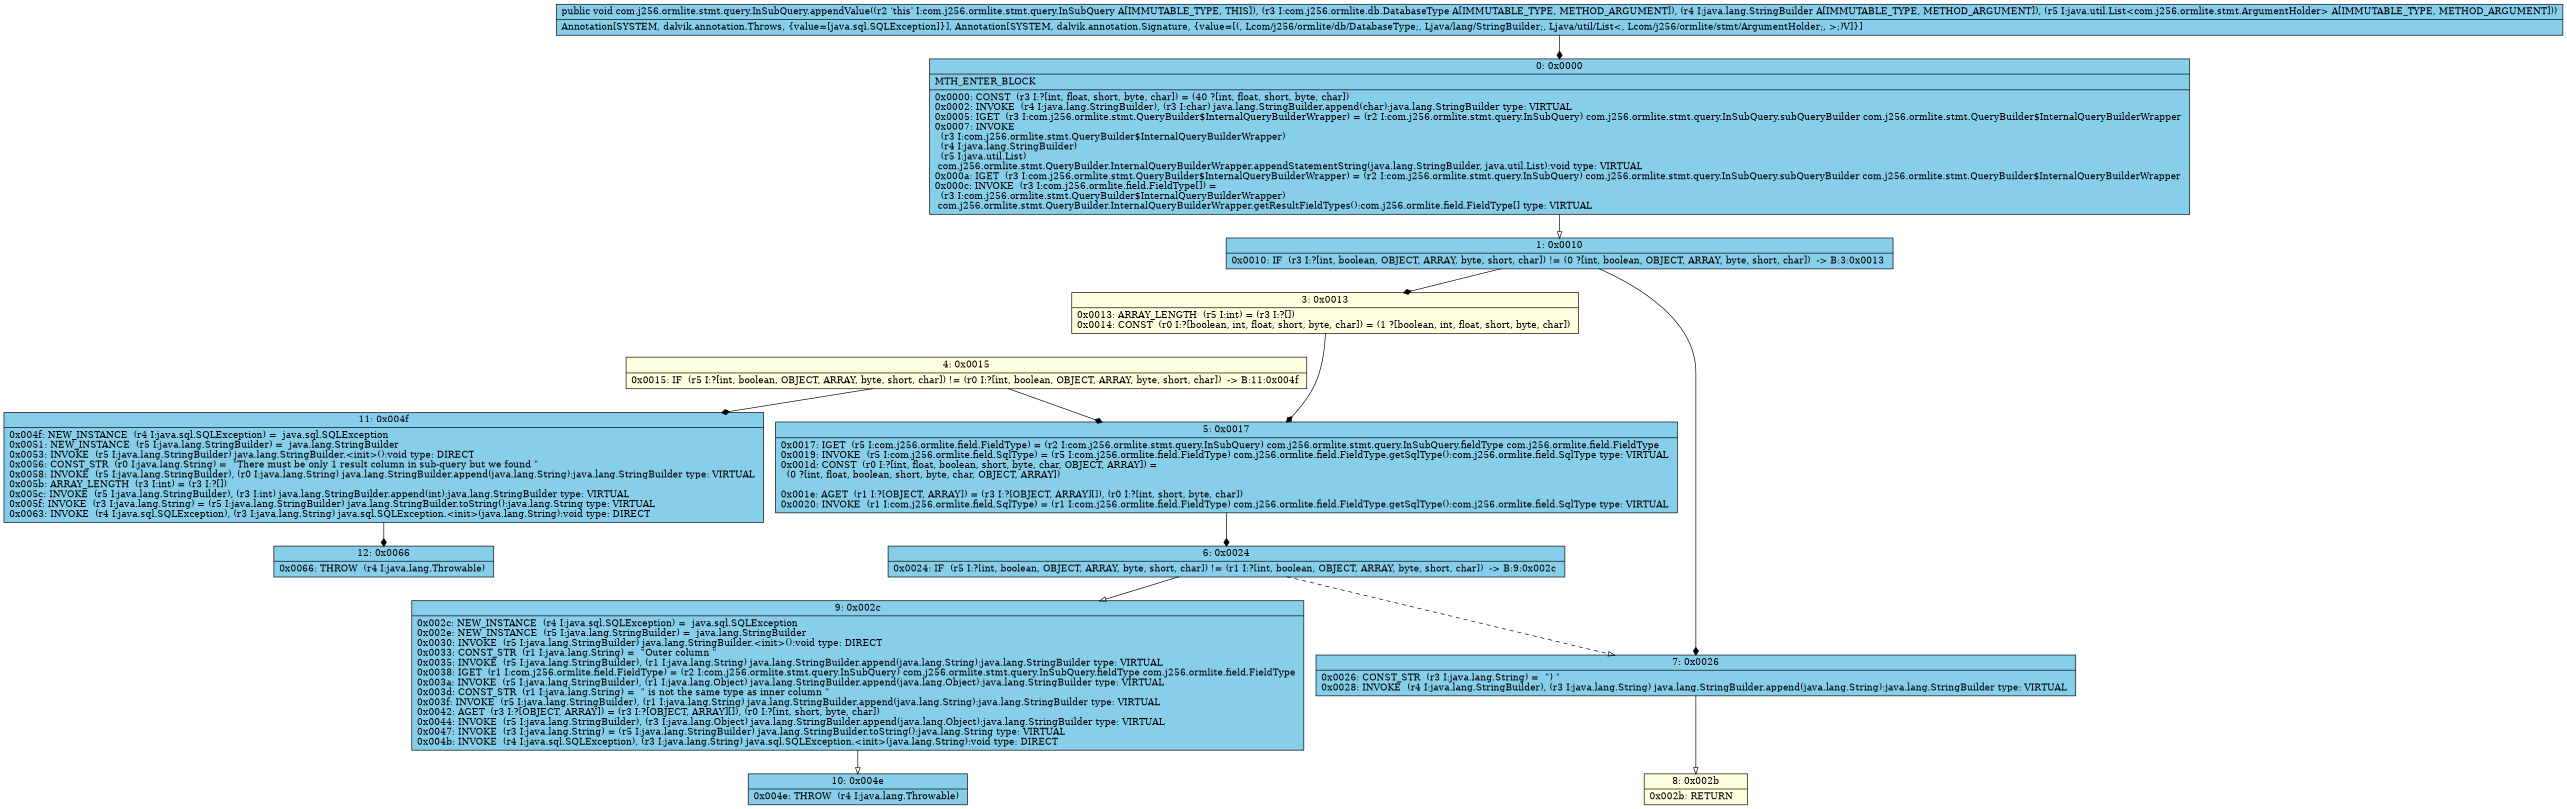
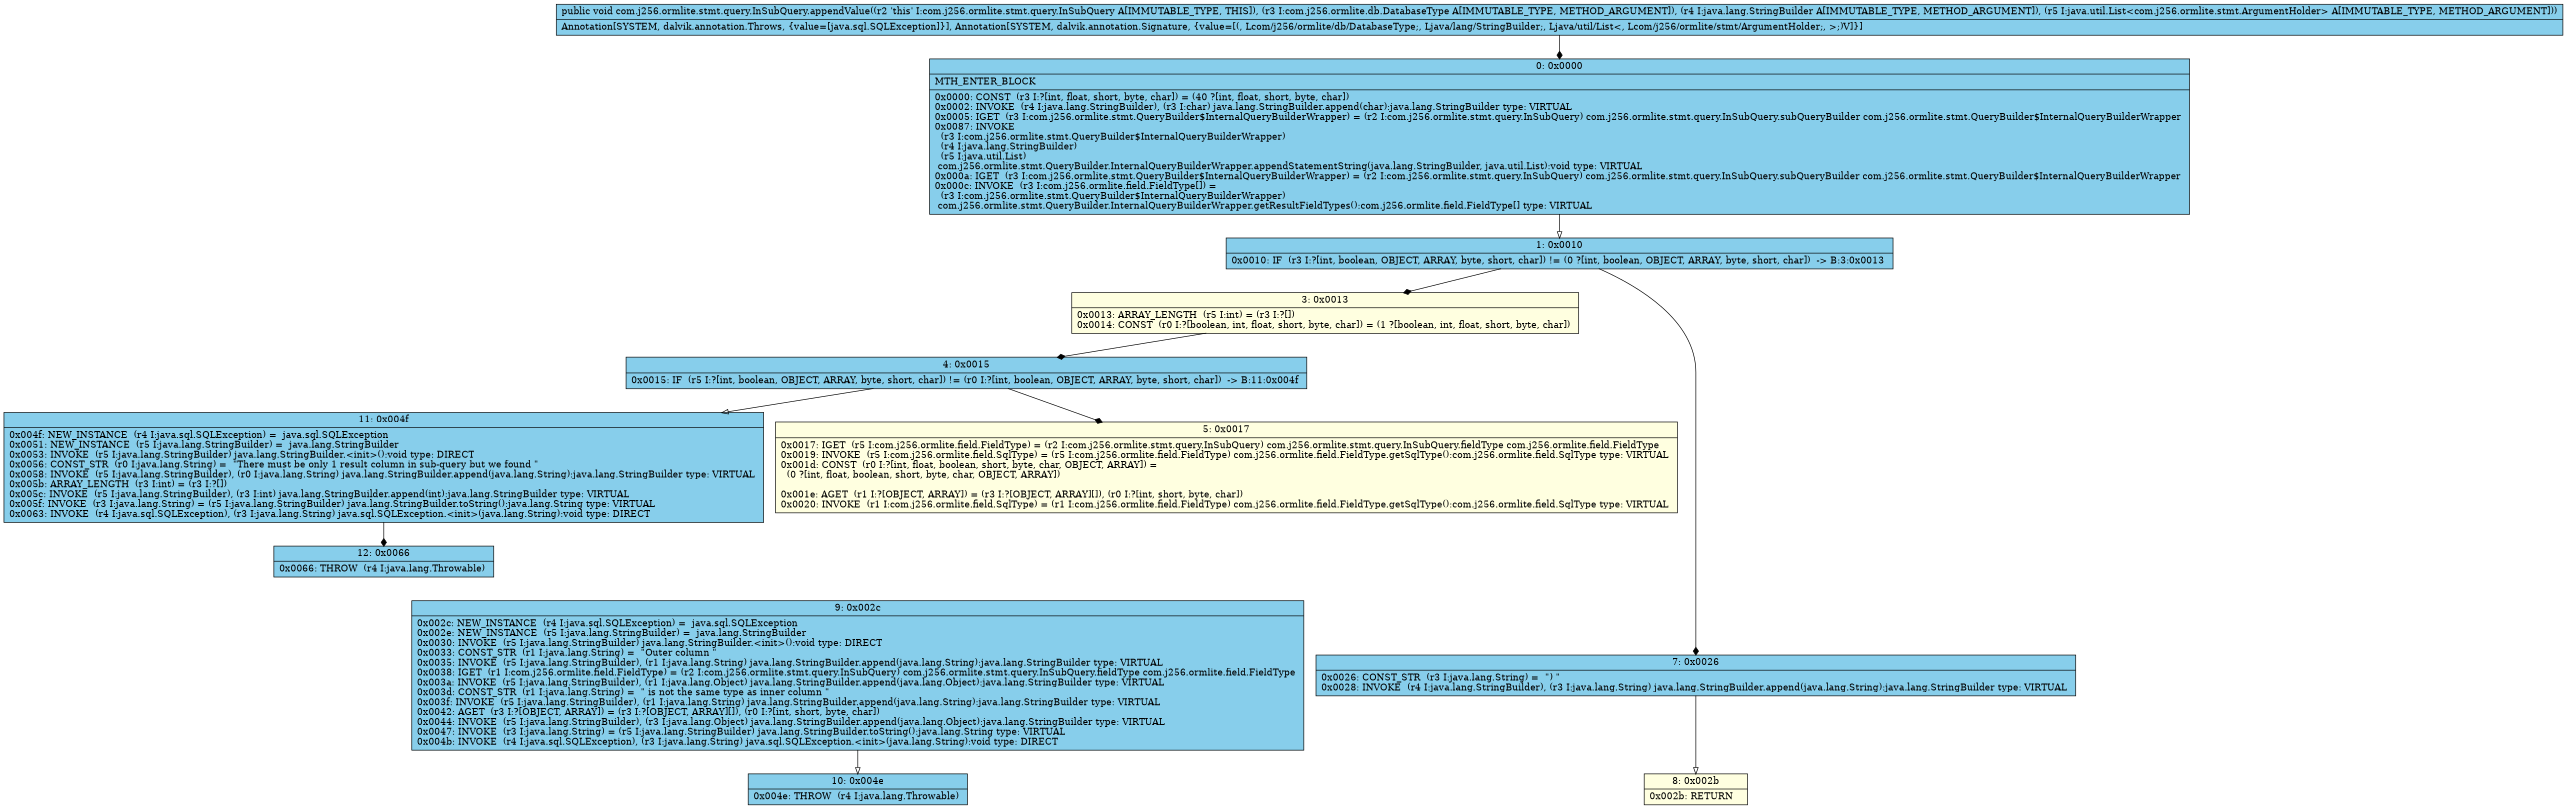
(978, 127) -> (978, 127)
(966, 373) -> (966, 373)
(1317, 378) -> (1136, 345)
(801, 400) -> (801, 400)
(1226, 467) -> (1226, 467)
(1226, 562) -> none
